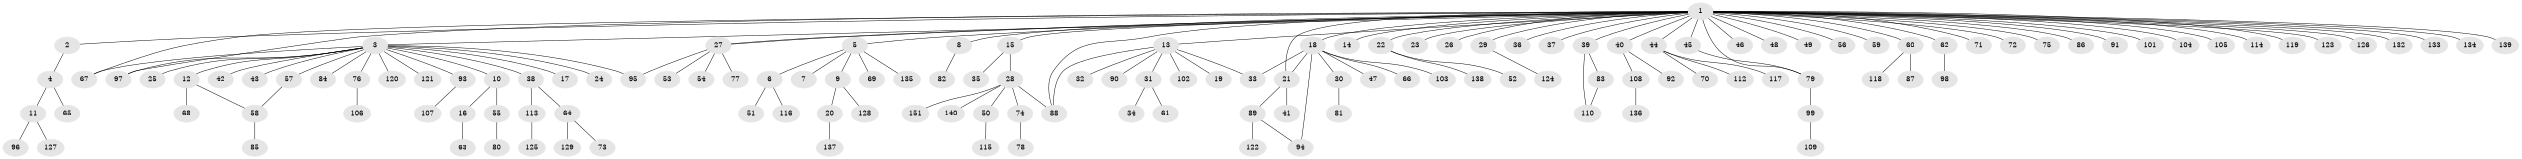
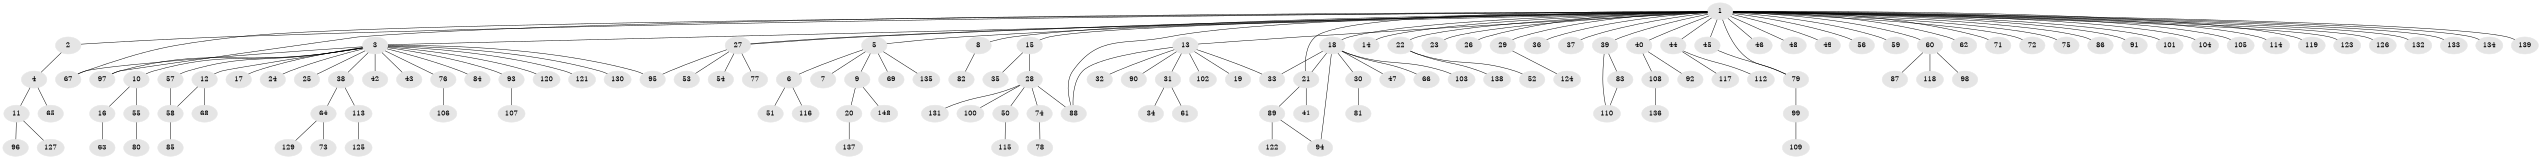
(1945, 63) -> (1947, 63)
none -> (618, 80)
(1705, 80) -> none
(865, 114) -> (884, 114)
(915, 114) -> (935, 114)
(951, 114) -> (970, 114)
